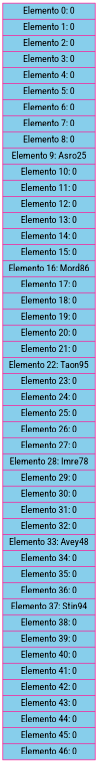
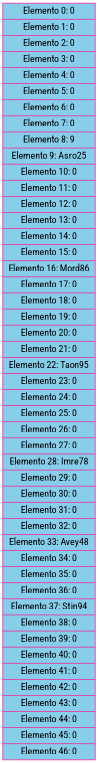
(49, 140) -> (49, 140)
